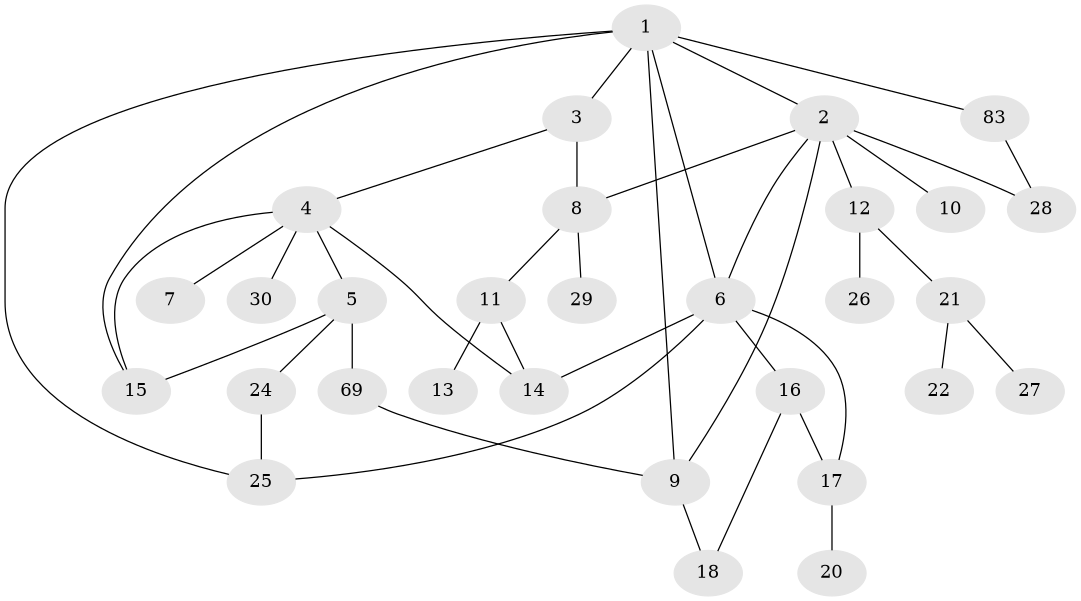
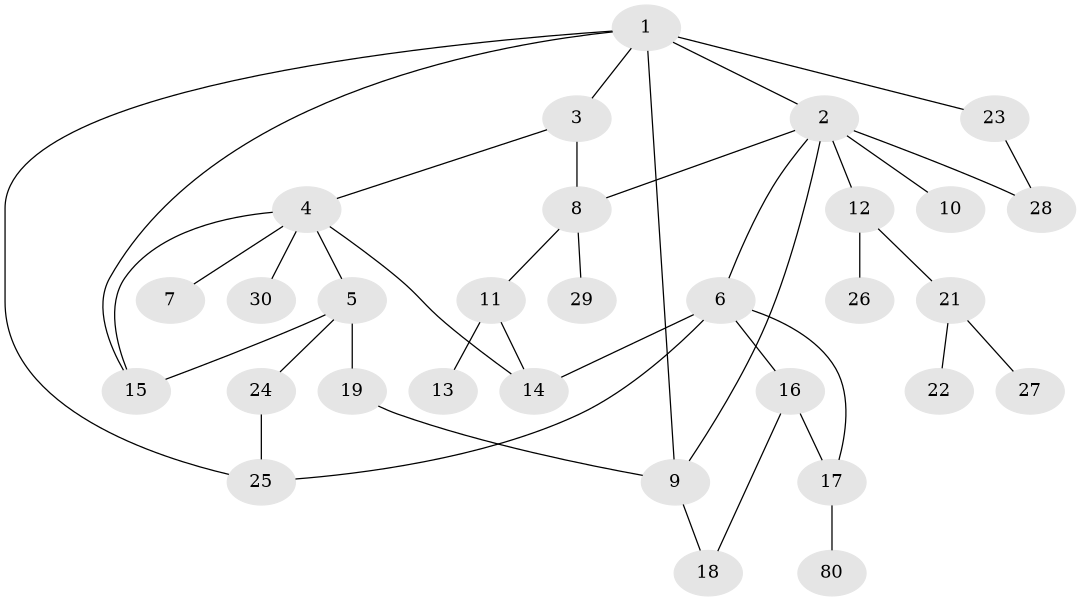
(995, 119) -> (995, 119)
(682, 158) -> none
(352, 391) -> (352, 391)
(832, 573) -> (832, 573)
